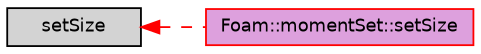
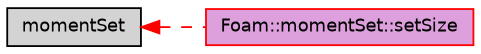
(74, 27) -> (74, 27)
